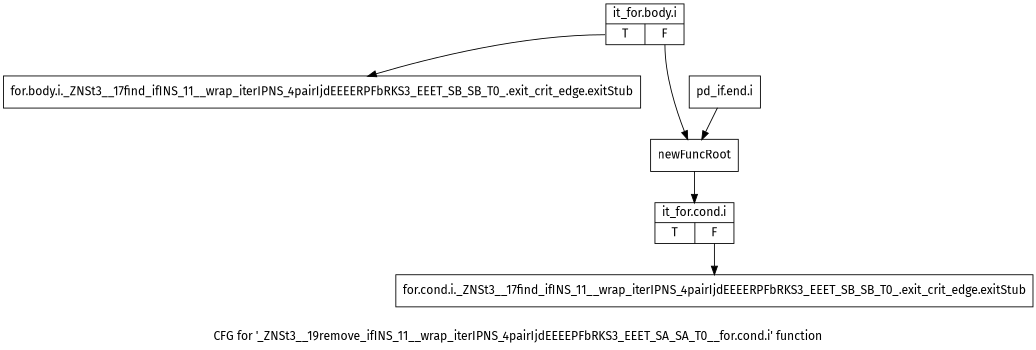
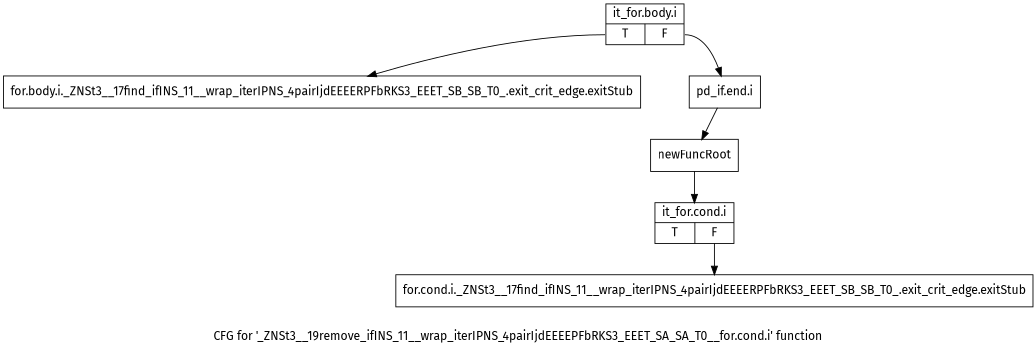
(671, 89) -> (706, 46)
